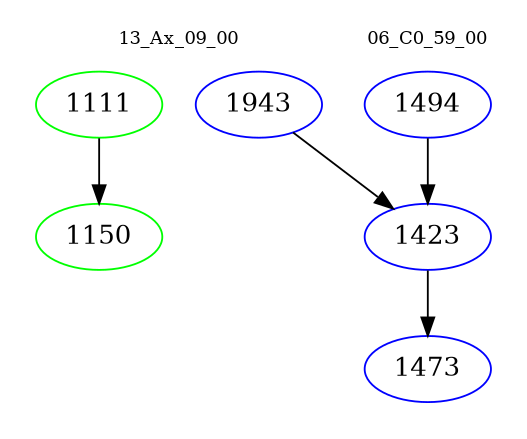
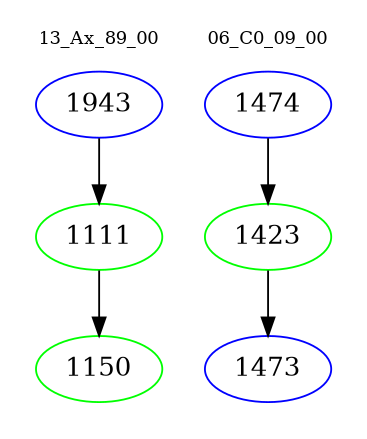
(179, 39) -> (99, 39)
(428, 39) -> (268, 39)
(428, 105) -> (268, 105)
(325, 157) -> (99, 162)
(428, 237) -> (268, 237)
